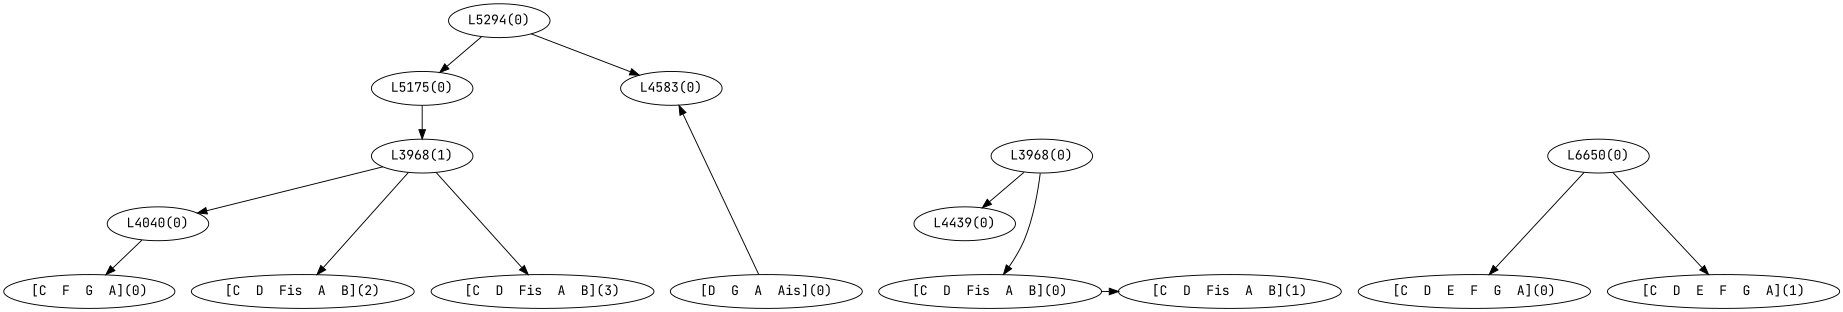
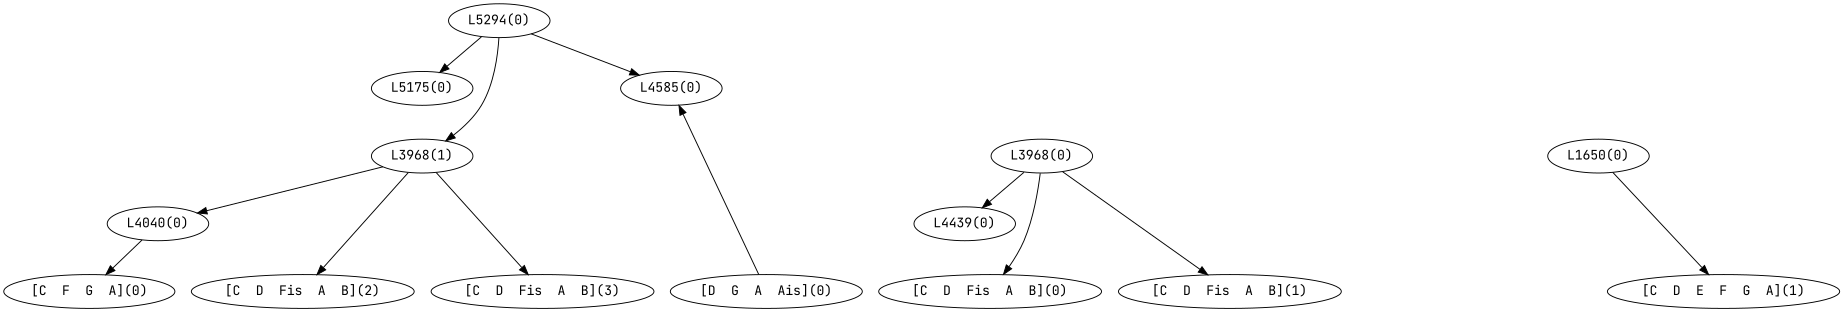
(671, 88) -> (671, 88)
(422, 118) -> (488, 92)
(1598, 156) -> (1598, 156)
(1105, 291) -> (1131, 221)
(1474, 291) -> none
